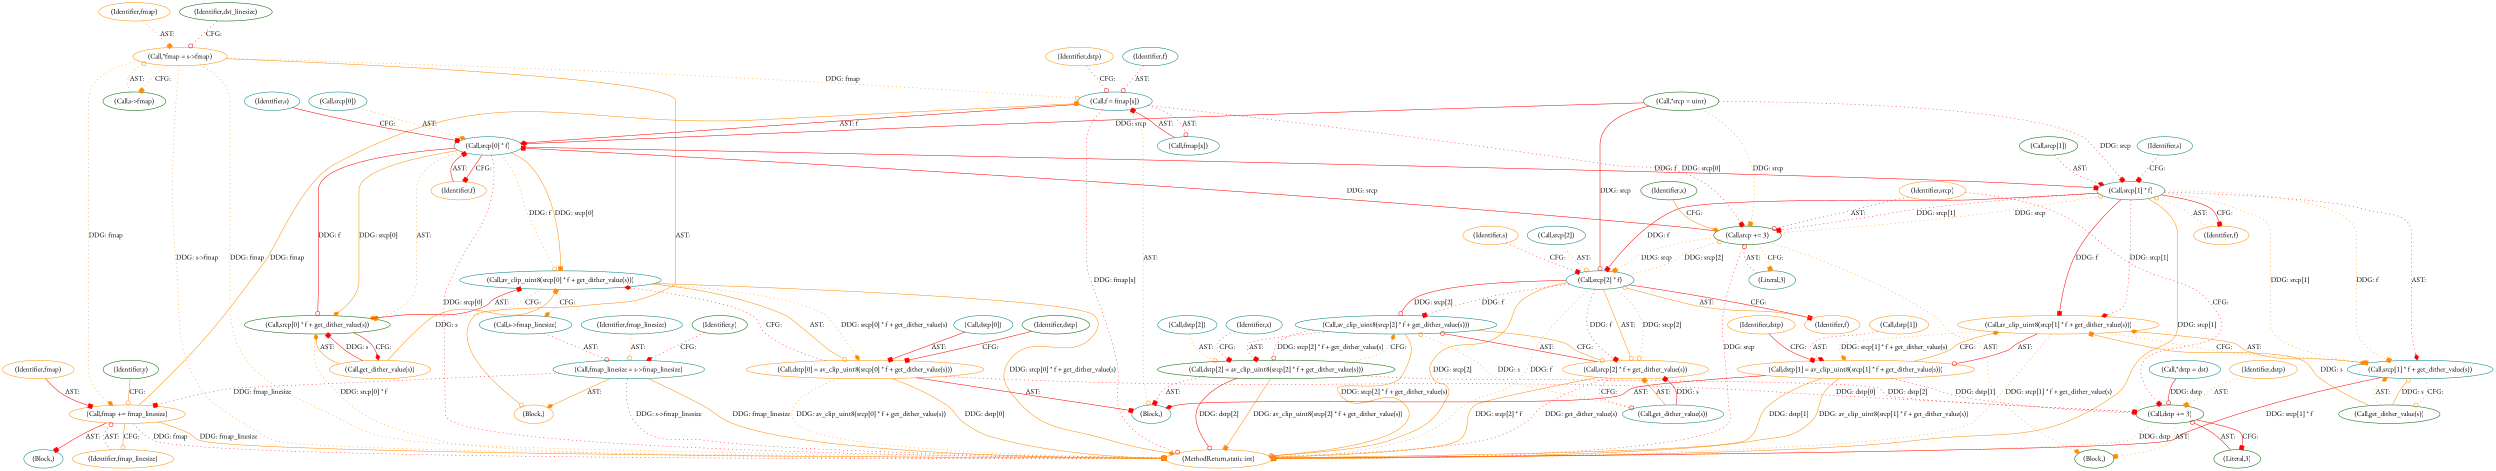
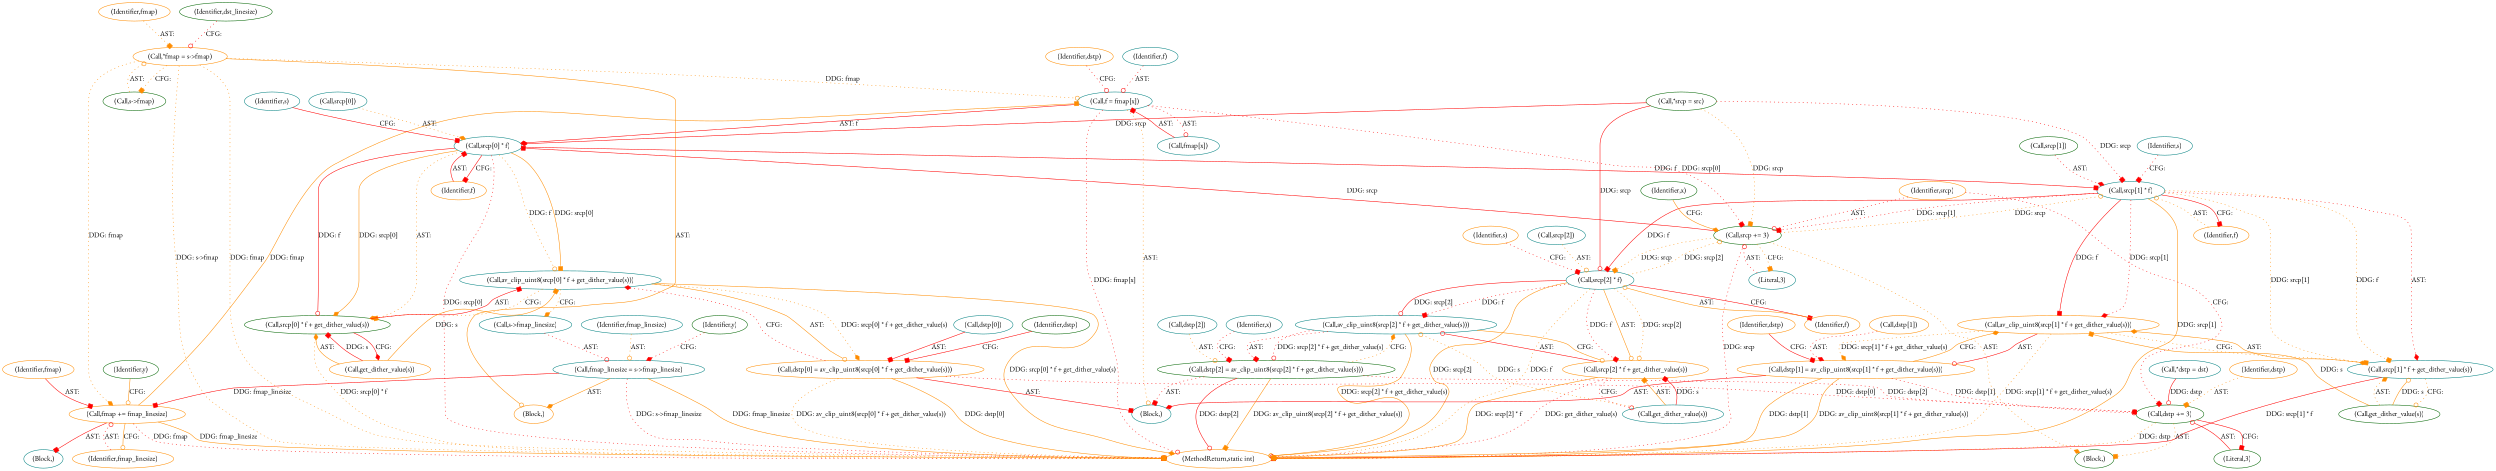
(1681, 101) -> (1681, 101)
(358, 382) -> (358, 382)
